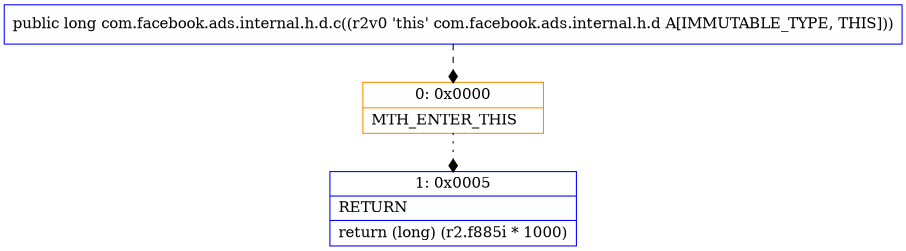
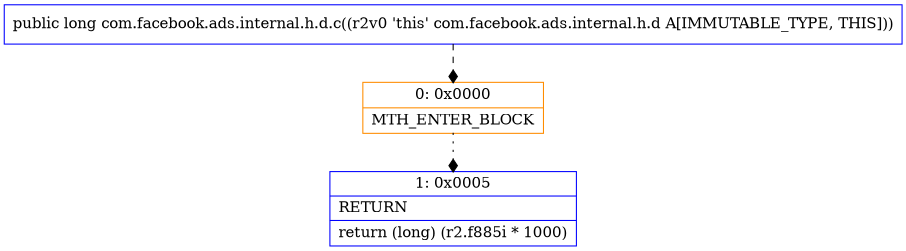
(445, 120) -> (453, 120)
